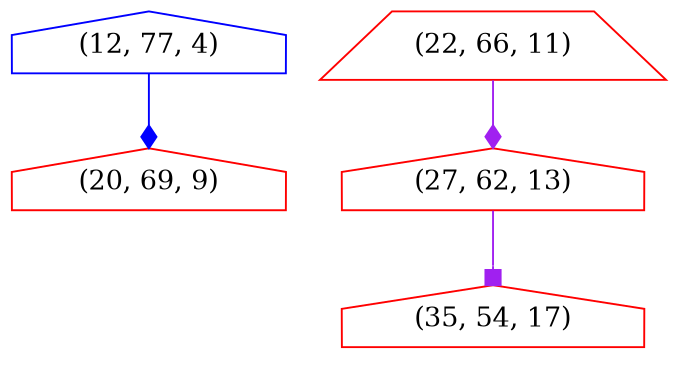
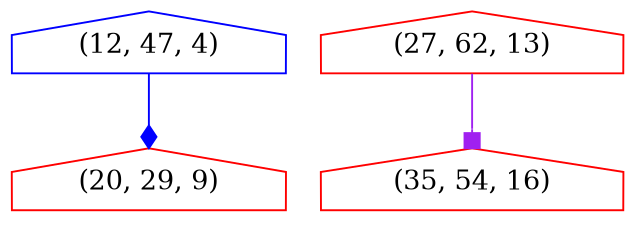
(149, 46) -> (149, 46)
(493, 46) -> none
(149, 183) -> (149, 183)
(493, 319) -> (472, 183)
